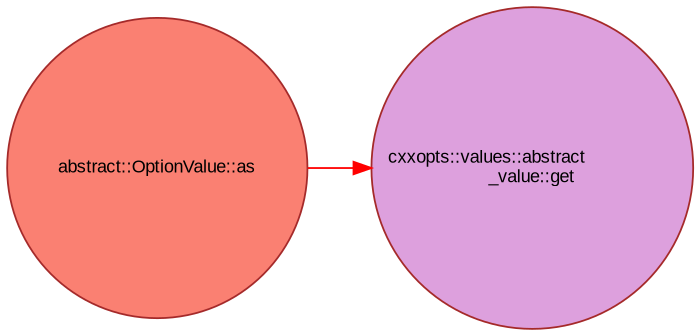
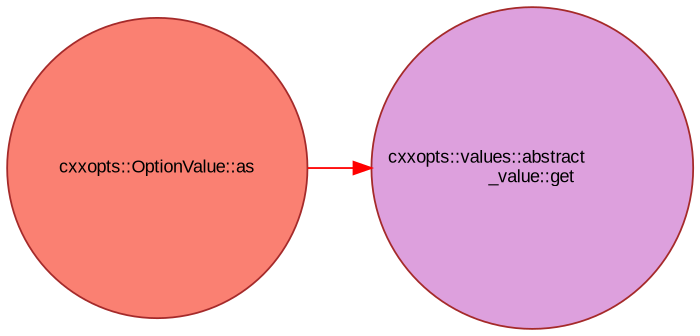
(157, 168) -> (157, 168)
